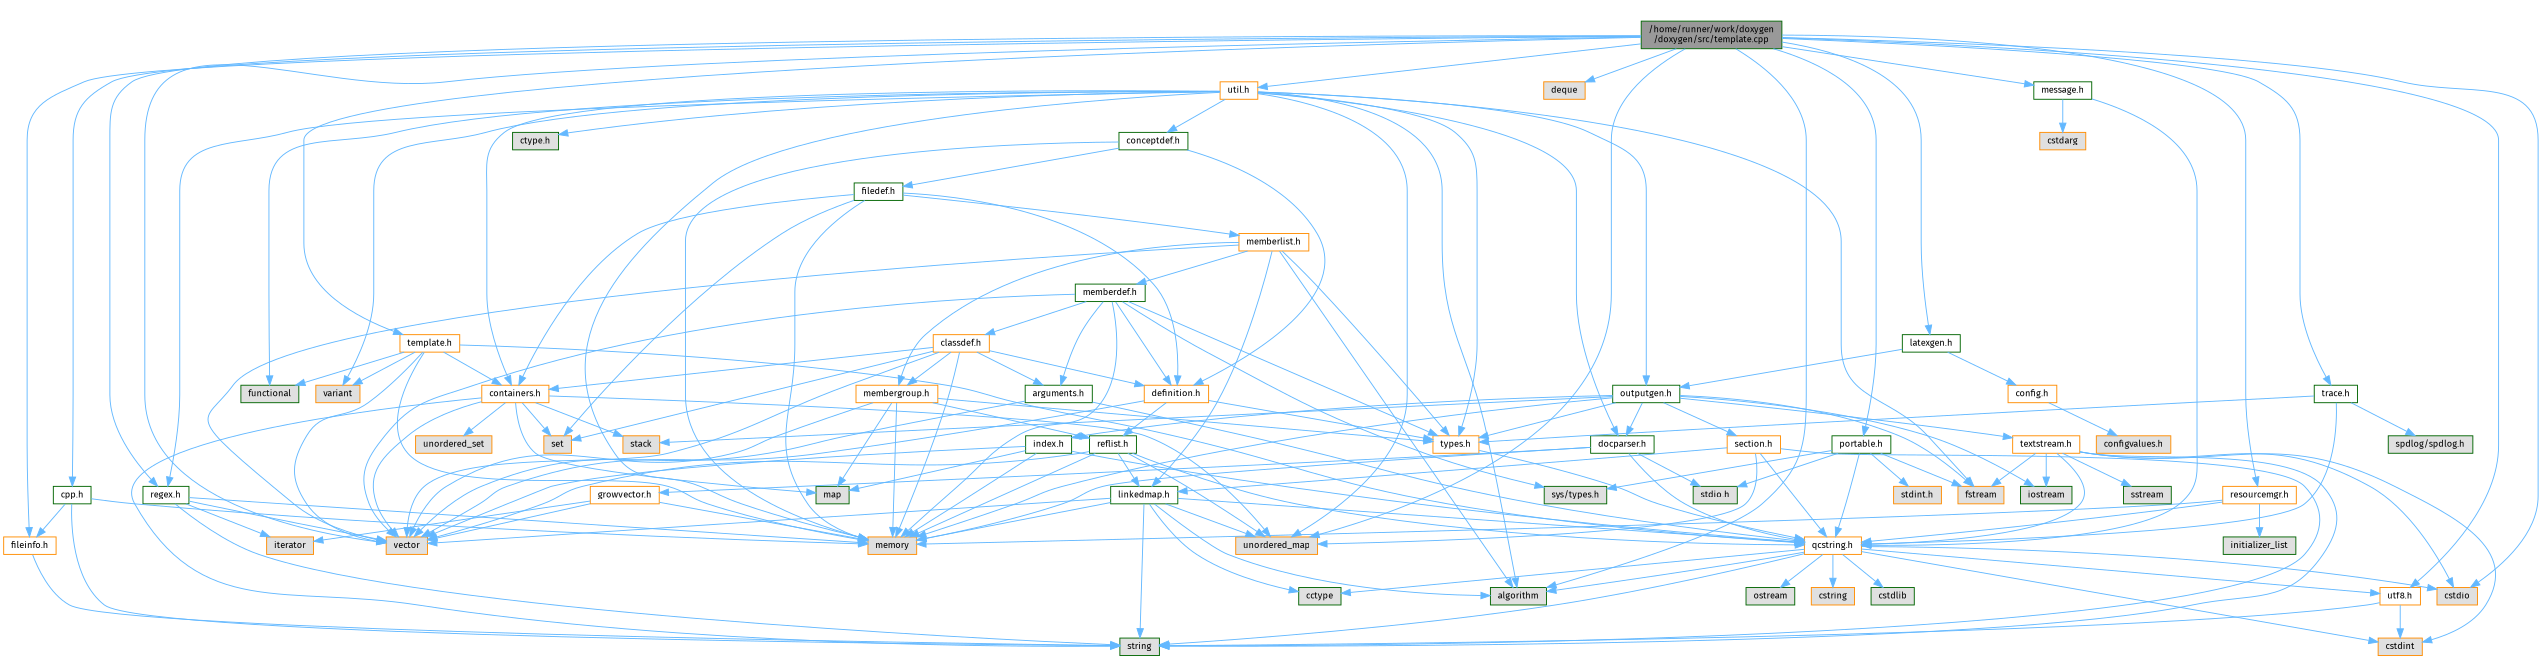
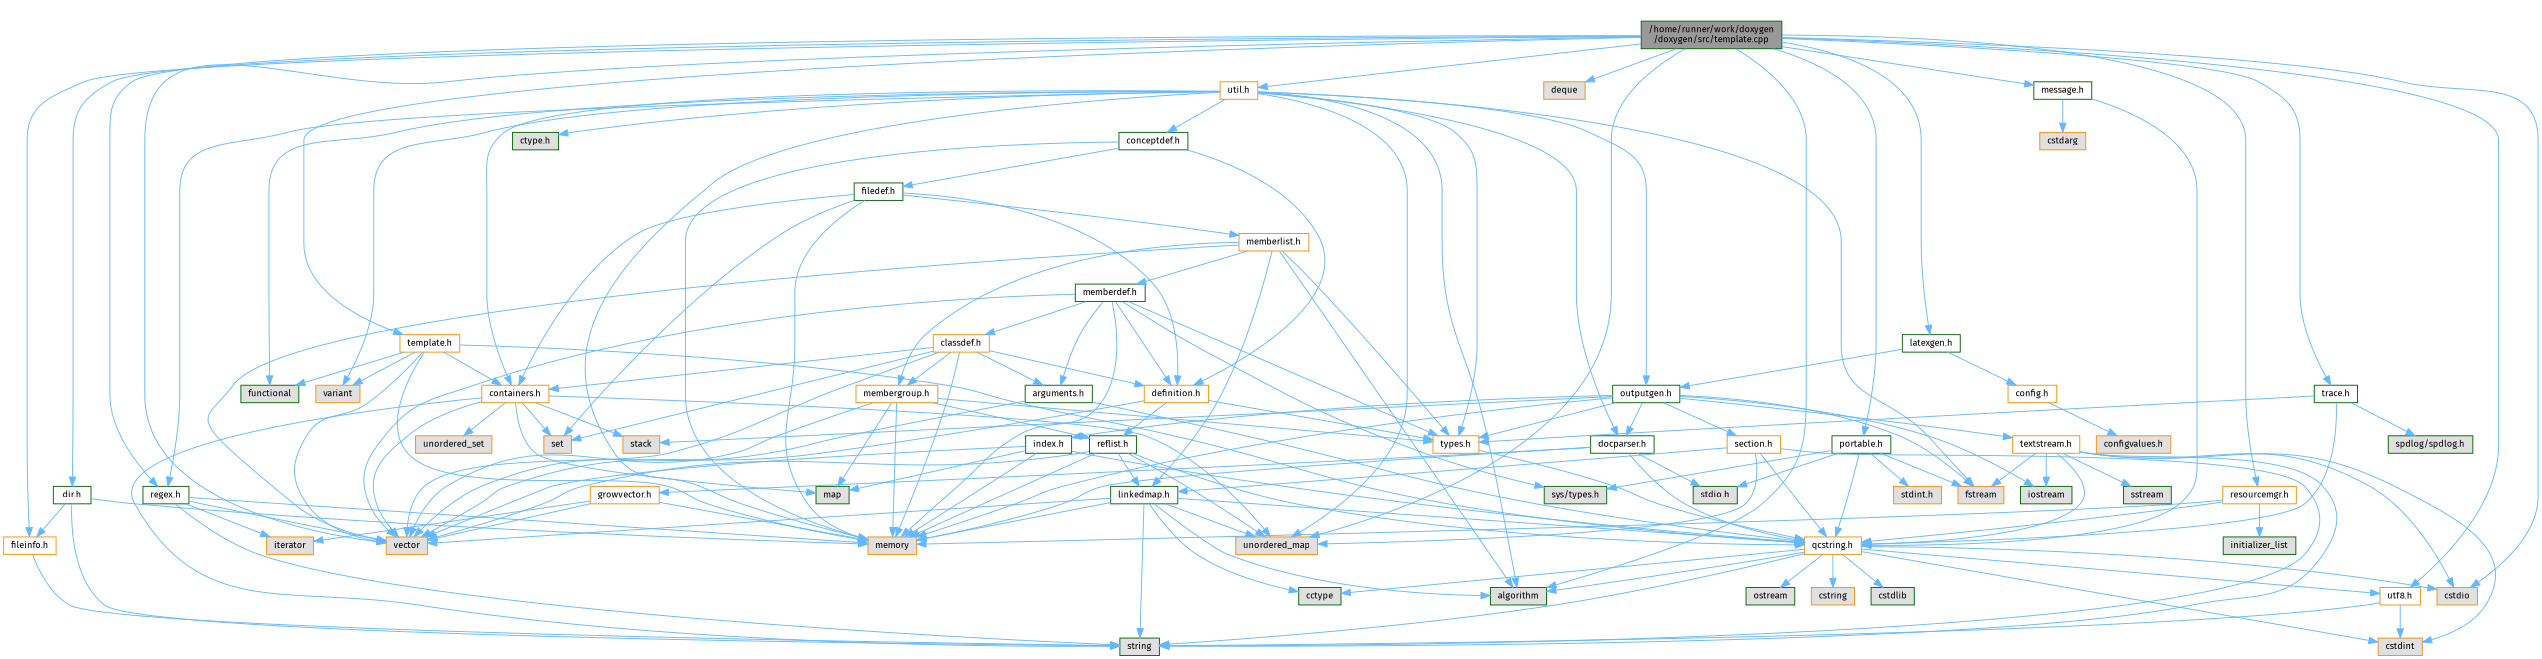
(72, 495) -> (72, 495)
